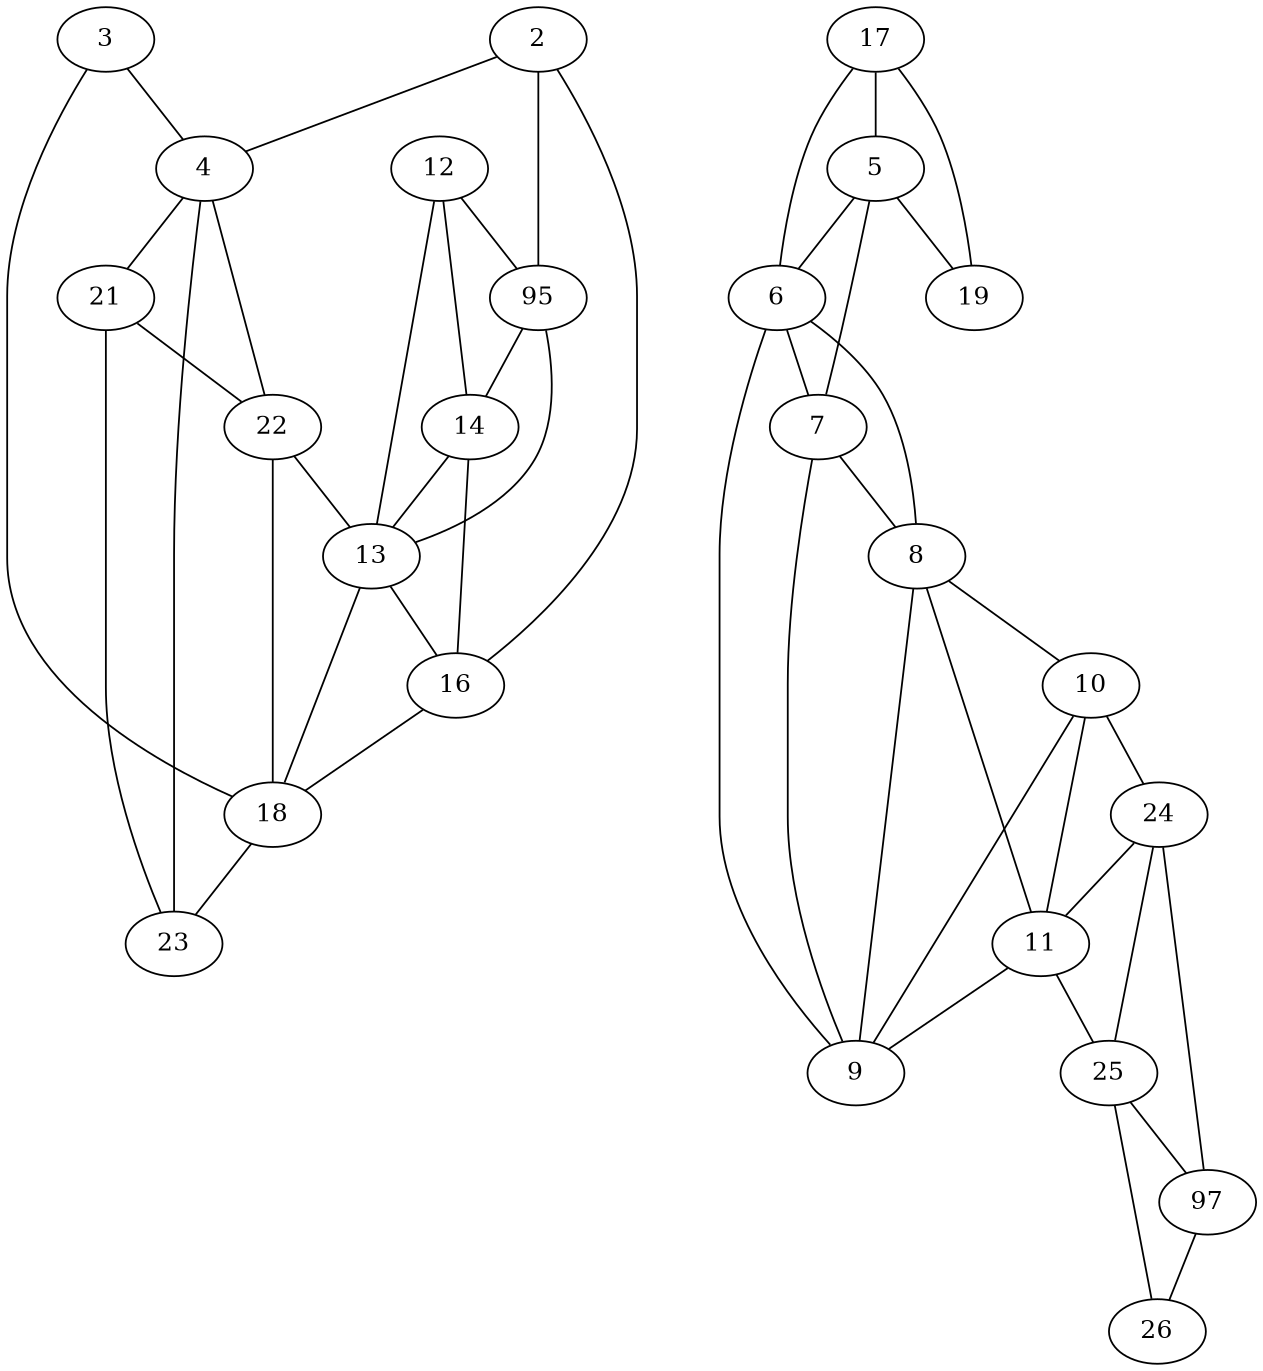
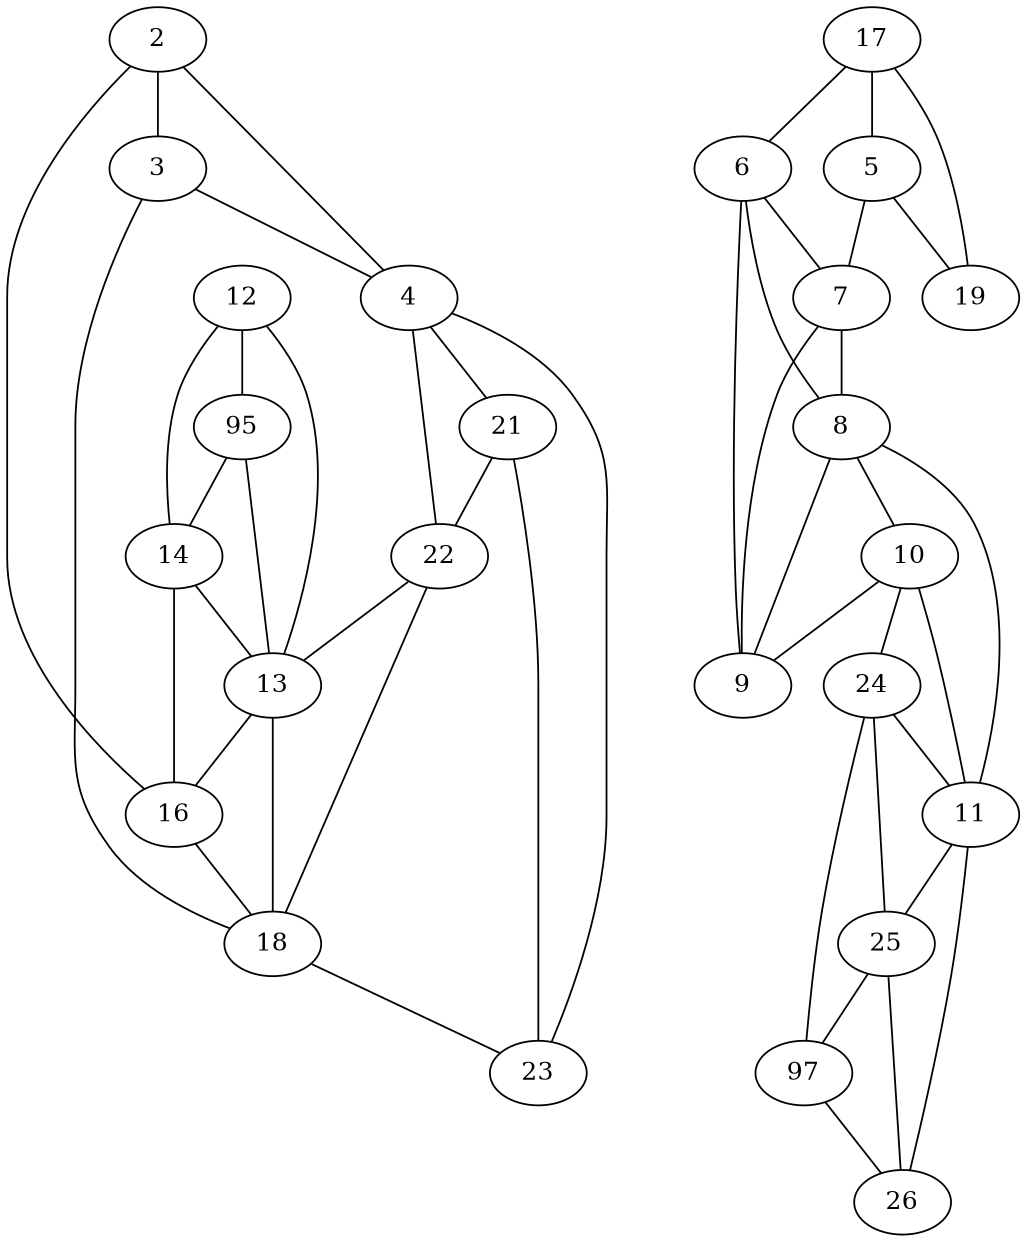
(538, 169) -> (158, 104)
(826, 233) -> none
(948, 1009) -> (945, 1010)
